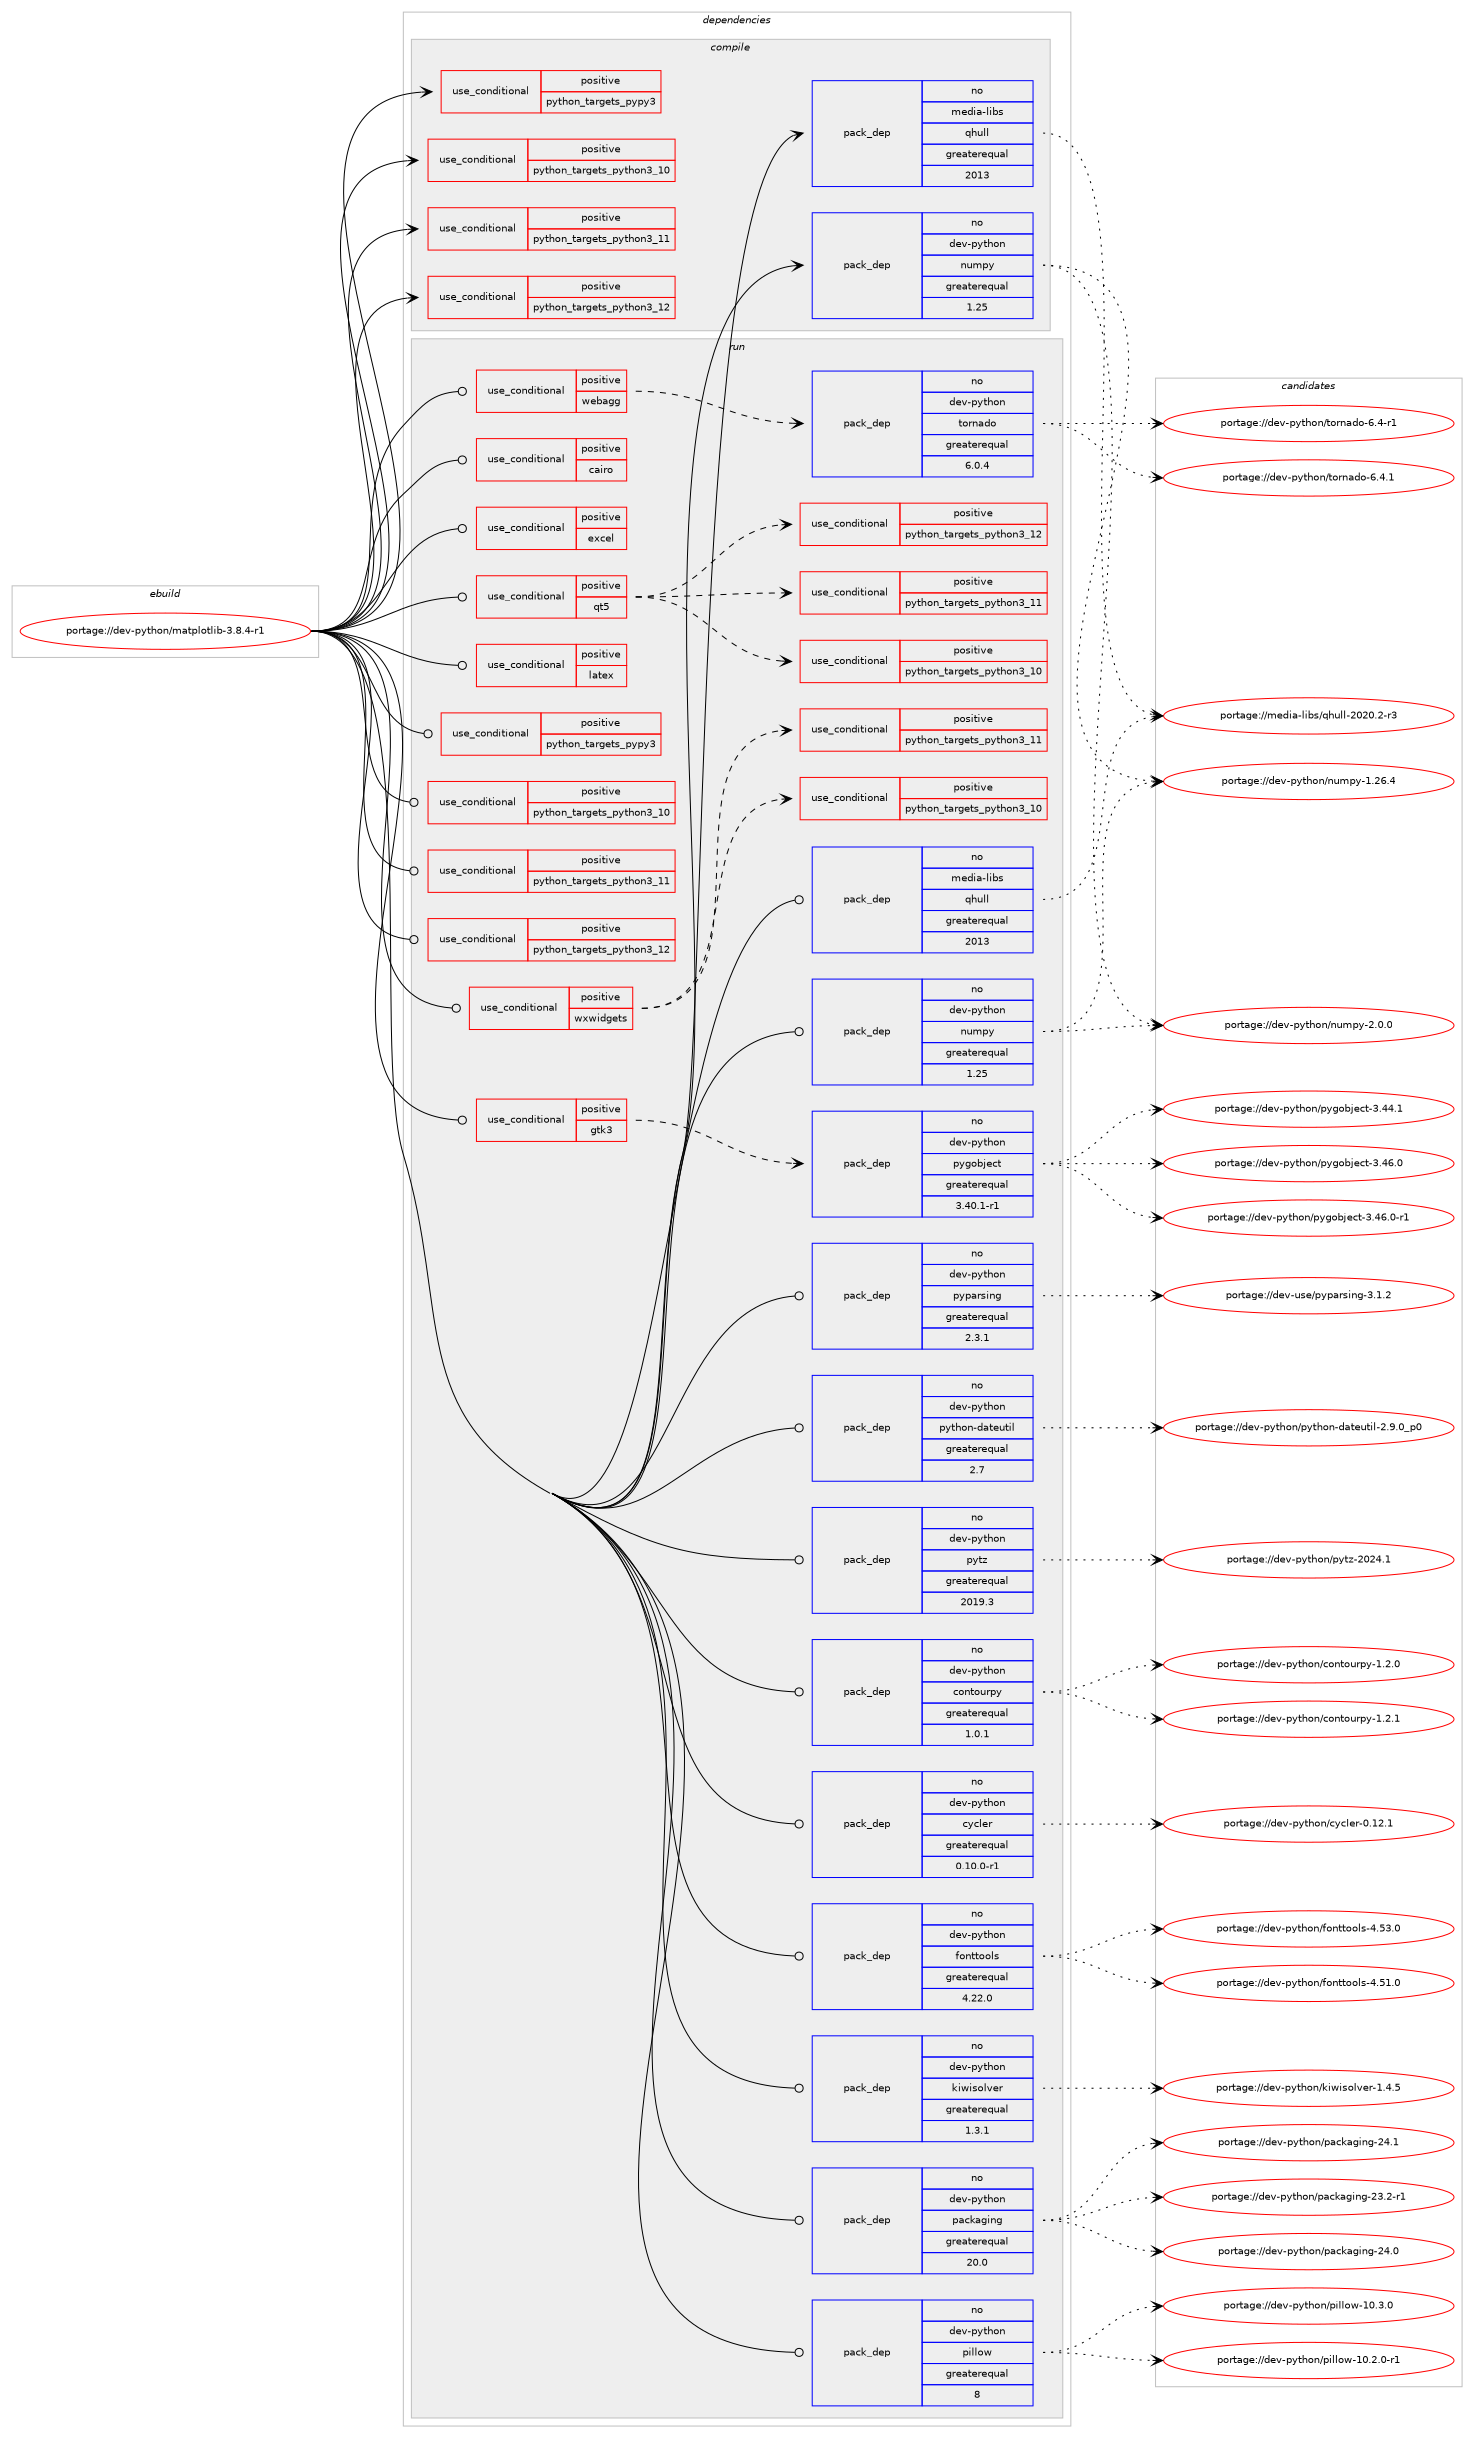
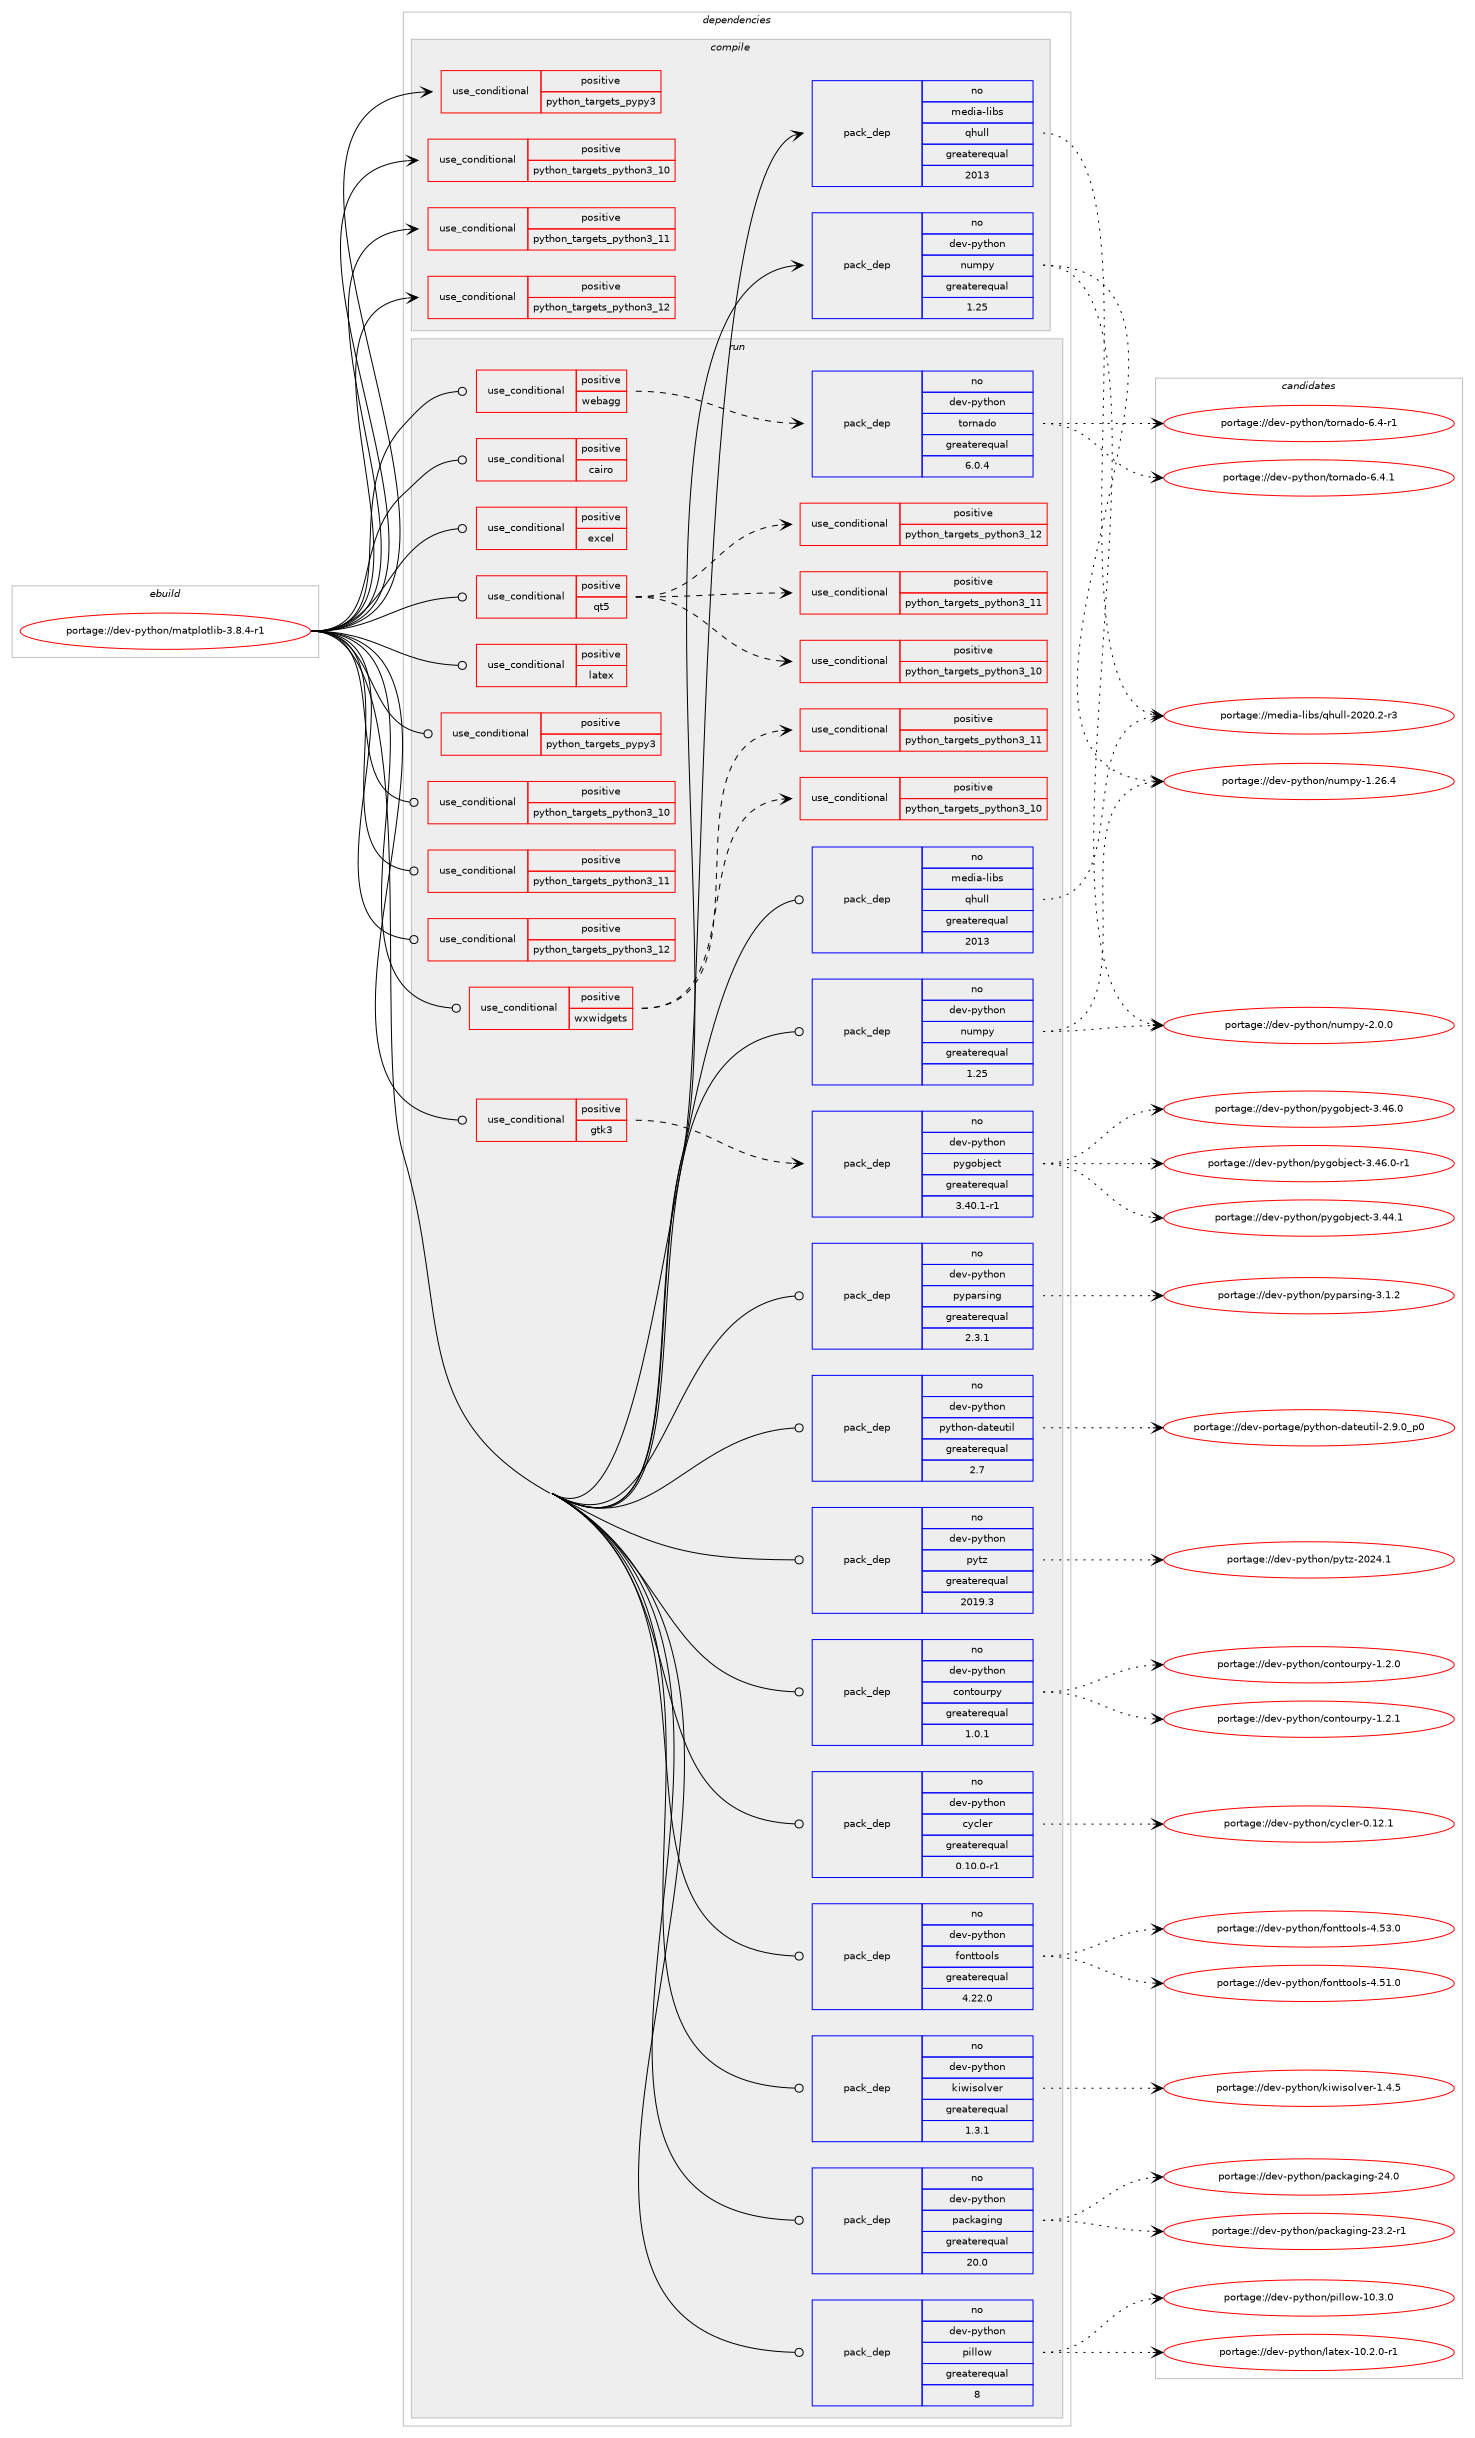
(1309, 1296) -> (1309, 1296)
(1309, 1428) -> (1309, 1428)
(1309, 2143) -> none
(1309, 2361) -> (1309, 2352)
